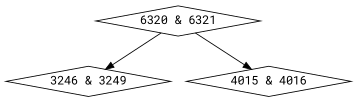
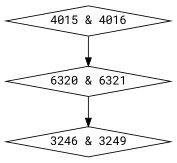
(220, 49) -> (88, 47)
